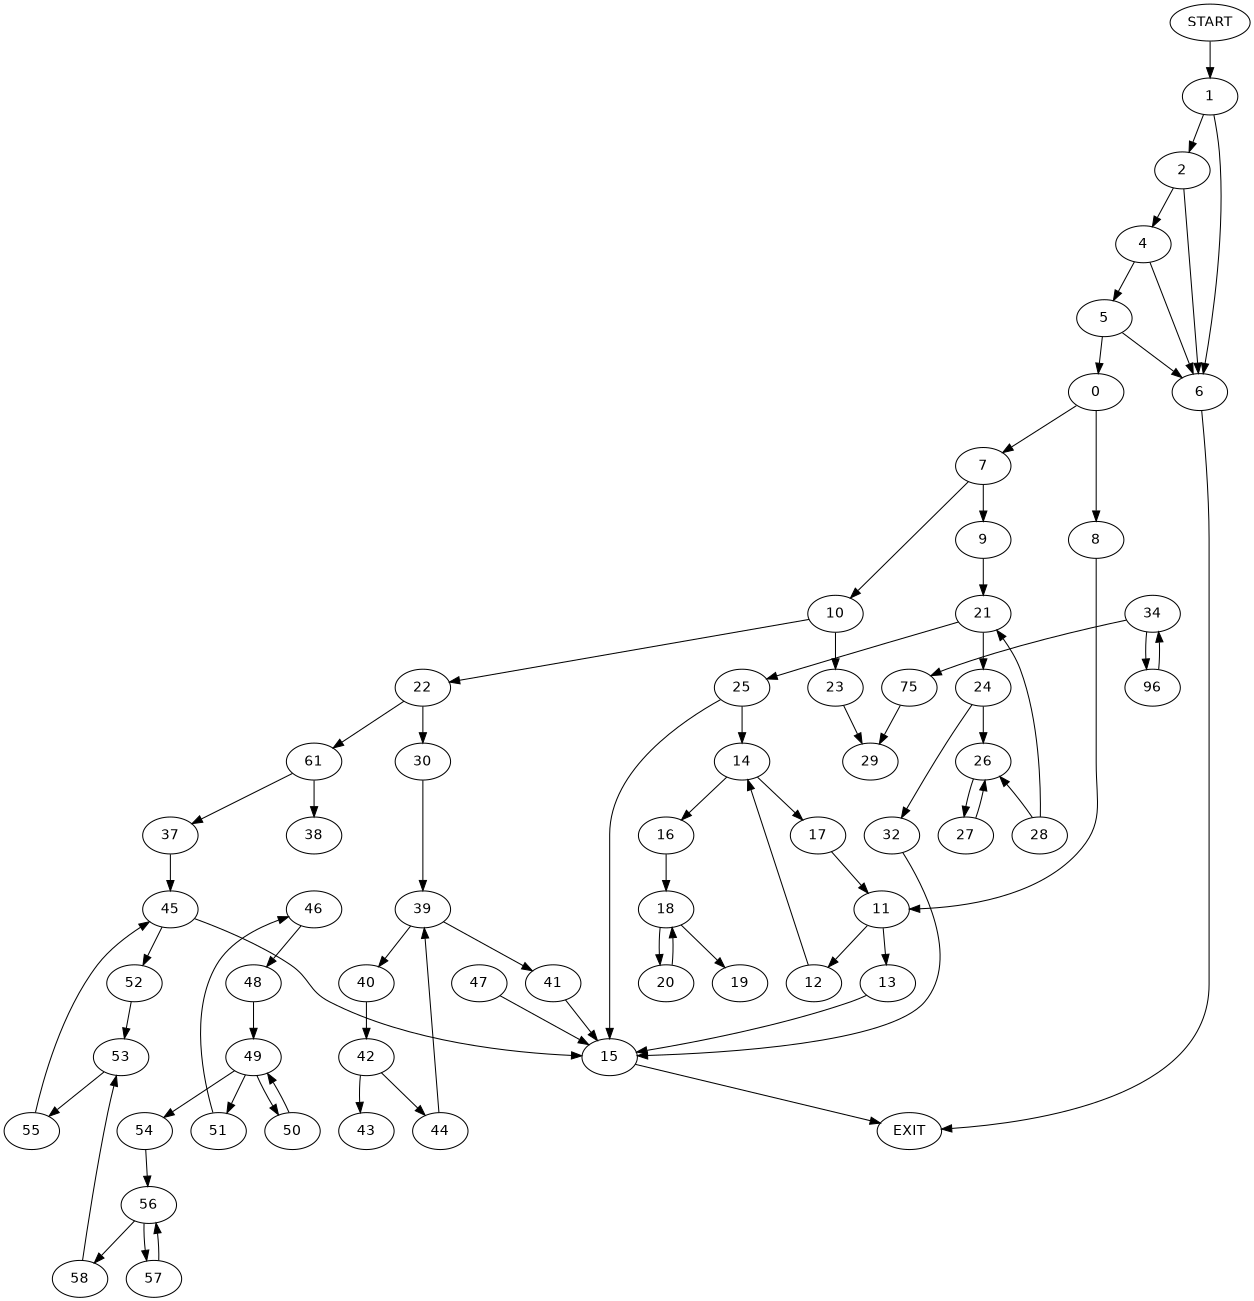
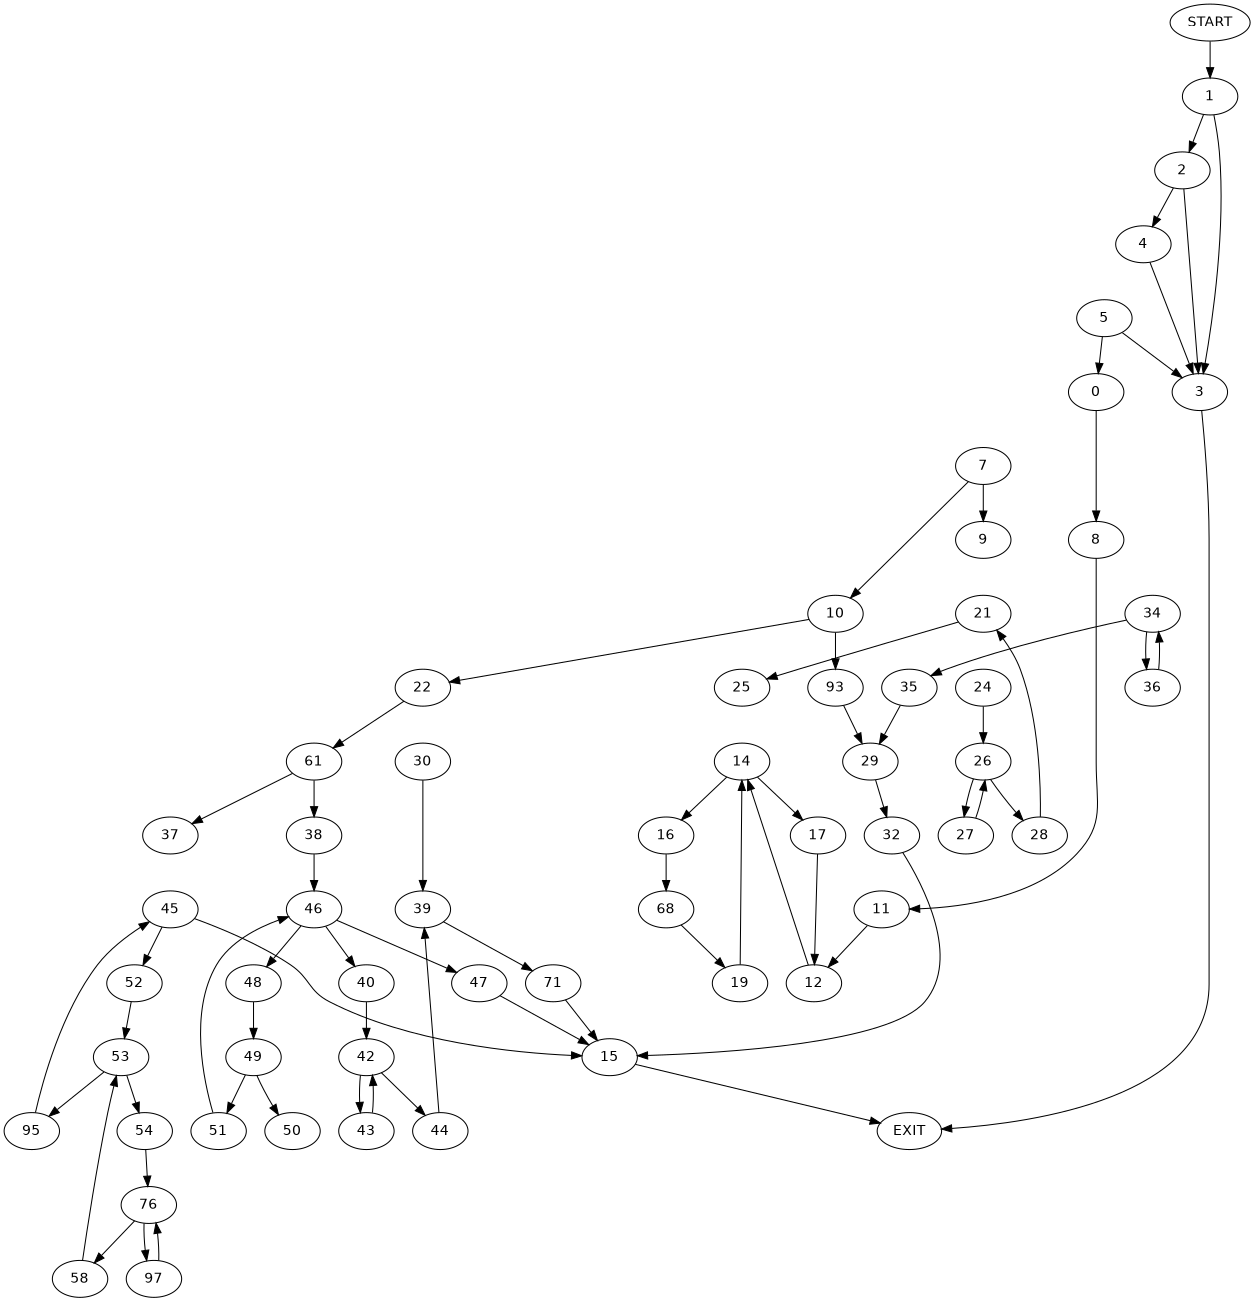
(1126, 277) -> none
(1200, 392) -> (1200, 392)
(1044, 426) -> none
(983, 572) -> none
(983, 646) -> none
(835, 688) -> (835, 688)
(909, 688) -> (909, 688)
(1153, 688) -> (1153, 688)
(423, 720) -> none
(742, 720) -> (741, 878)
(938, 756) -> (880, 794)
(1020, 801) -> (1003, 796)
(610, 840) -> none
(170, 867) -> none
none -> (314, 867)
(846, 868) -> (816, 904)
(666, 909) -> (666, 909)
(398, 942) -> (337, 942)
none -> (392, 944)
(553, 983) -> (553, 983)
(666, 983) -> none
(888, 983) -> none
(200, 1093) -> (131, 1089)
(282, 1097) -> none
none -> (373, 1099)
(32, 1131) -> (32, 1131)
(149, 1205) -> (149, 1205)
(154, 1279) -> (154, 1279)
